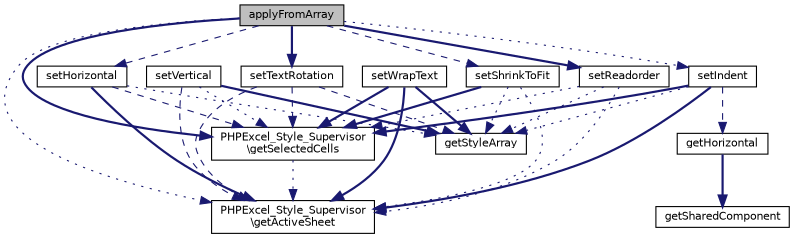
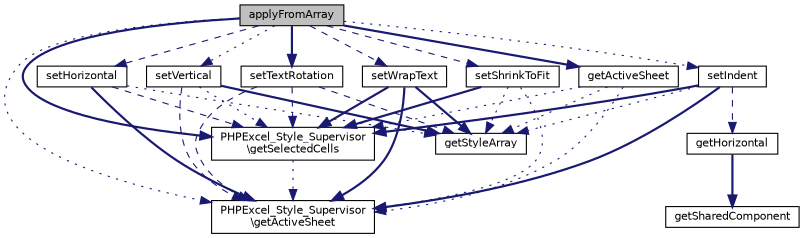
none -> (243, 43)
none -> (343, 43)
(624, 77) -> (629, 77)
